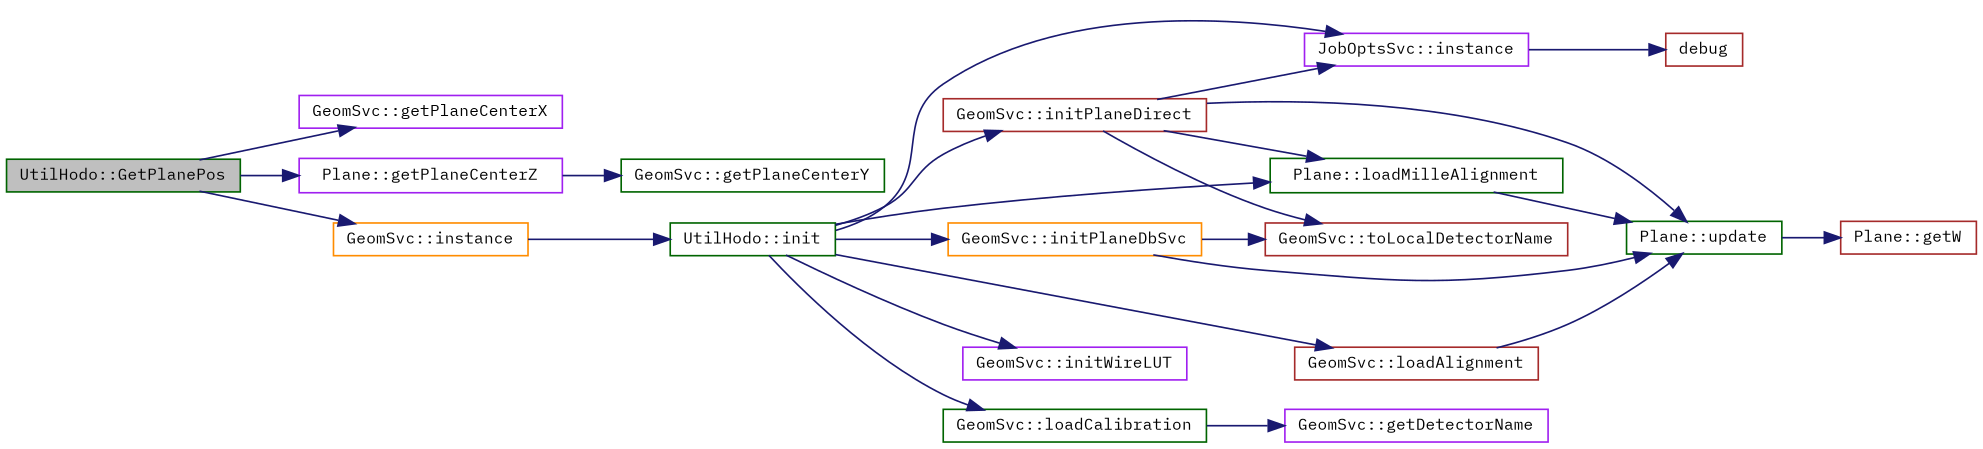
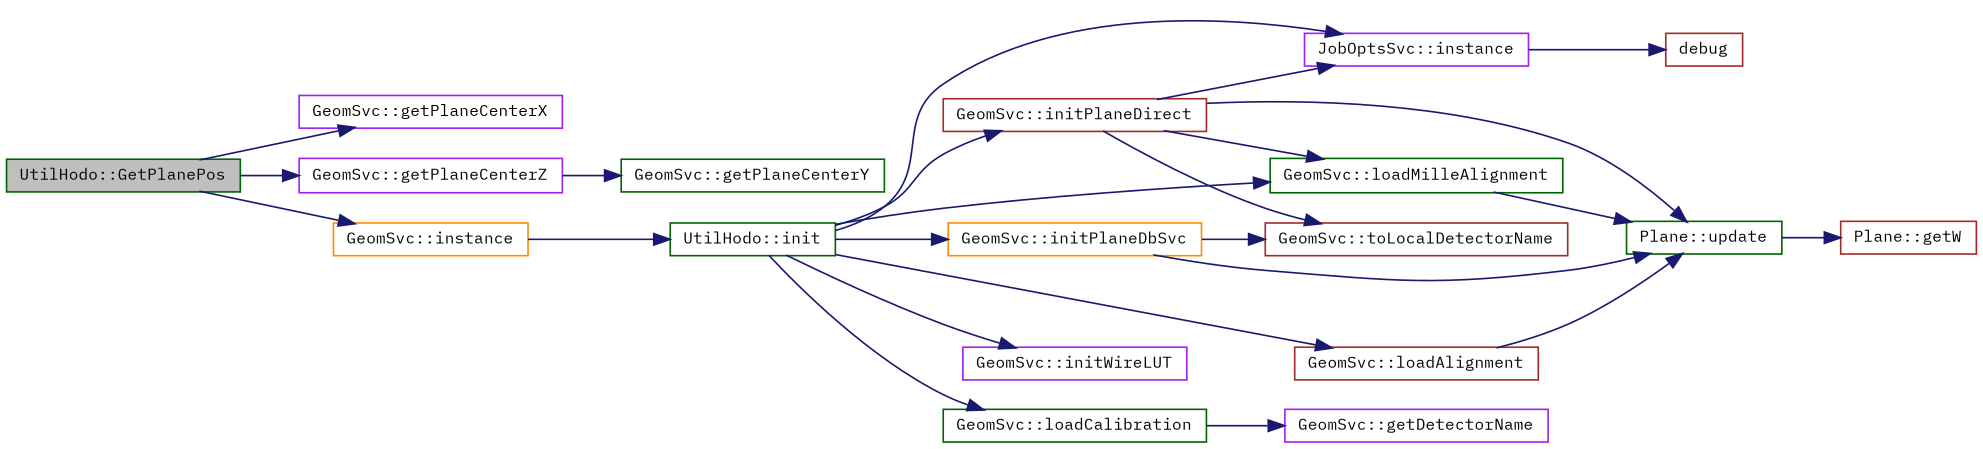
(431, 176) -> (431, 176)
(1416, 176) -> (1416, 176)
